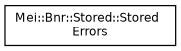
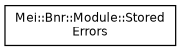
(90, 26) -> (90, 26)
